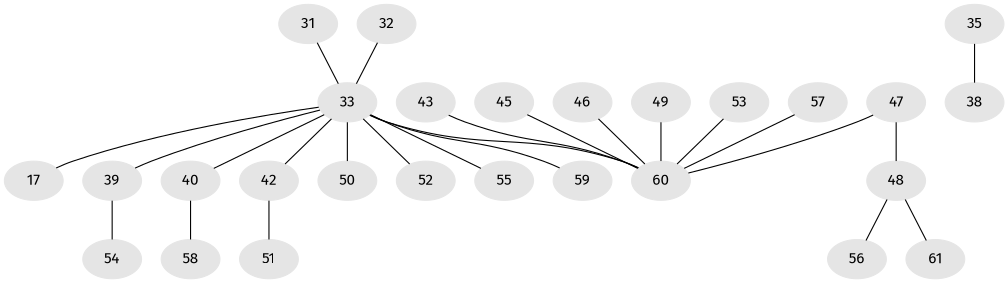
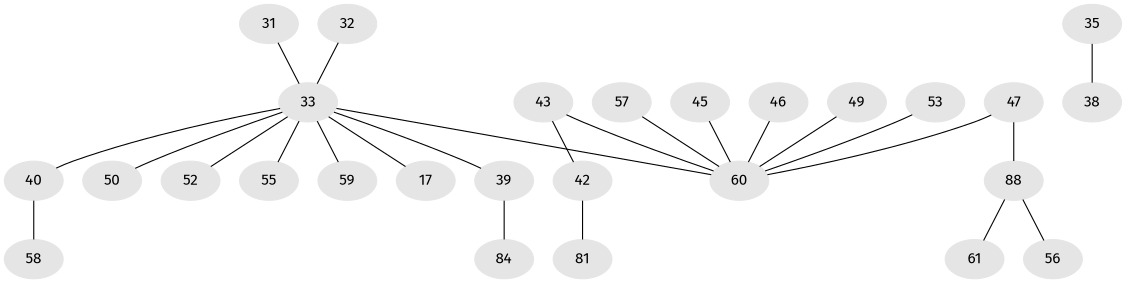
(308, 141) -> (563, 142)
(896, 181) -> (1014, 181)
(112, 259) -> (504, 259)
(269, 259) -> (583, 259)
